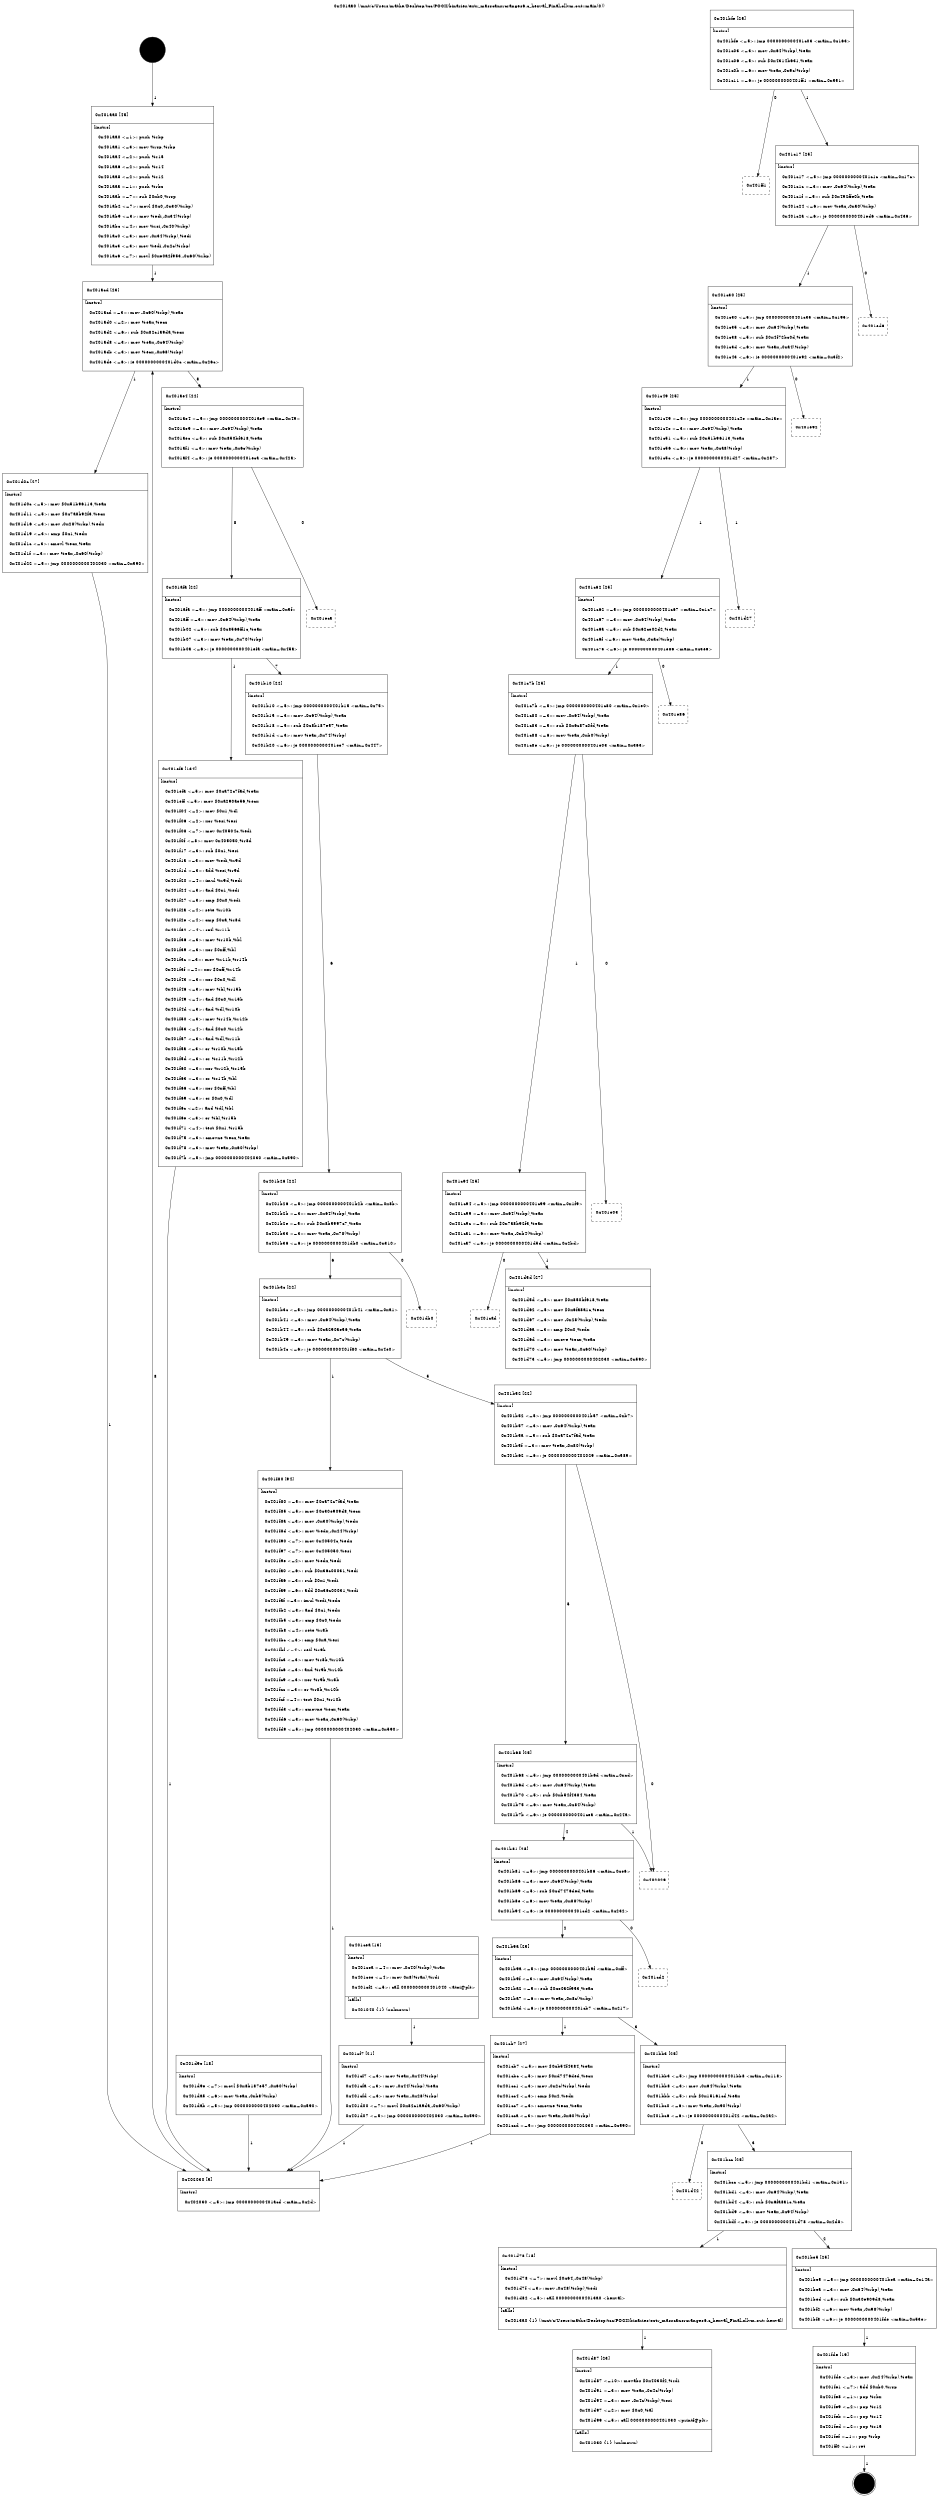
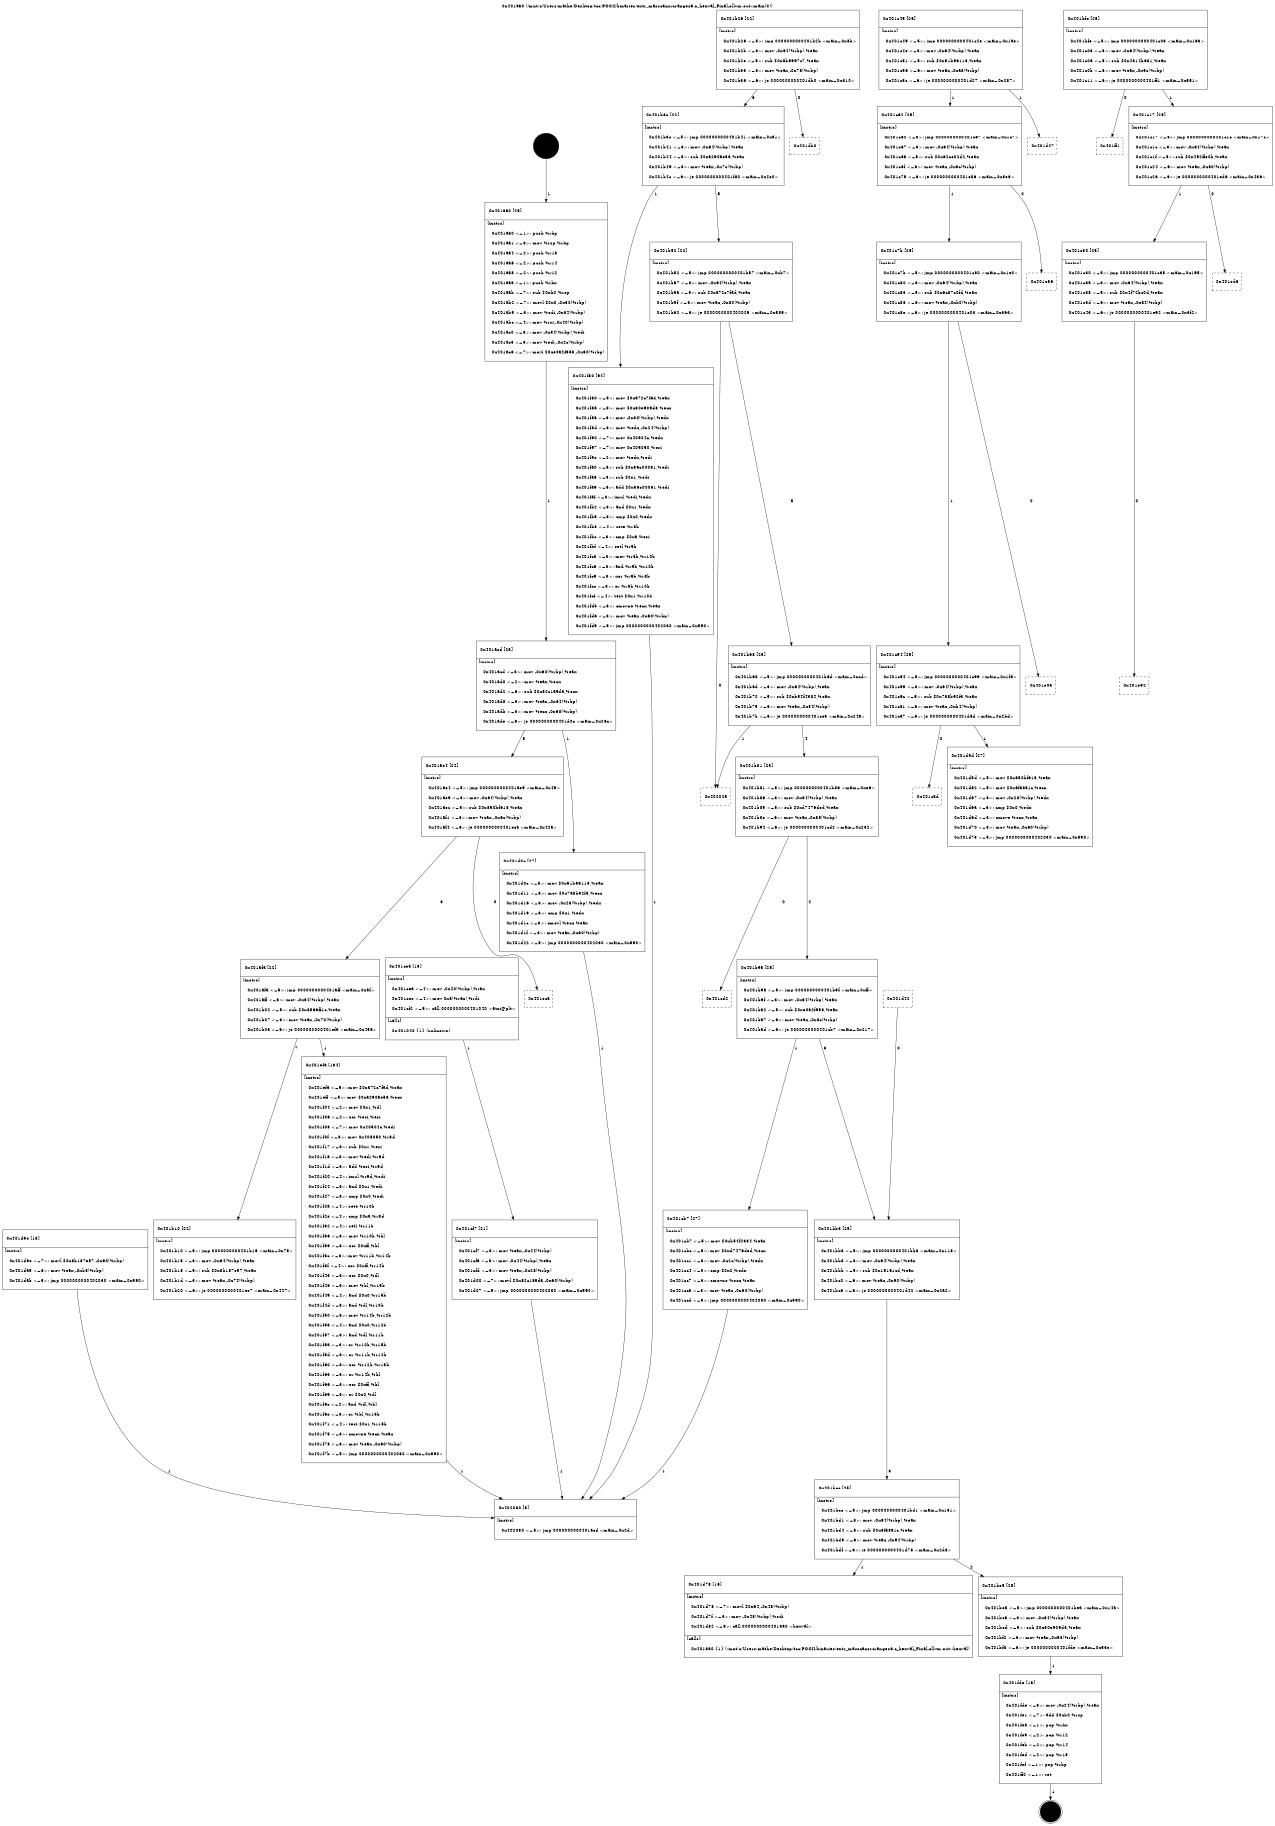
(748, 376) -> none
(323, 962) -> none
(153, 1283) -> none
(697, 2152) -> (893, 1112)
(642, 2401) -> none
